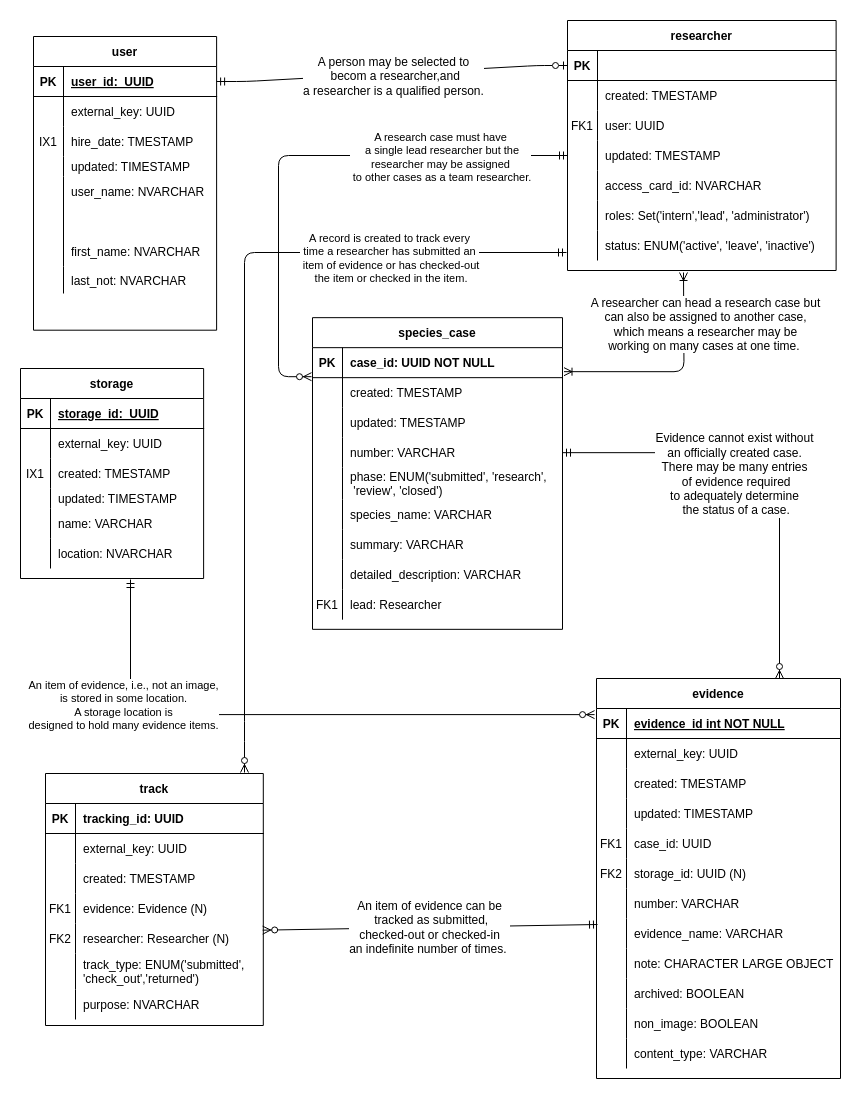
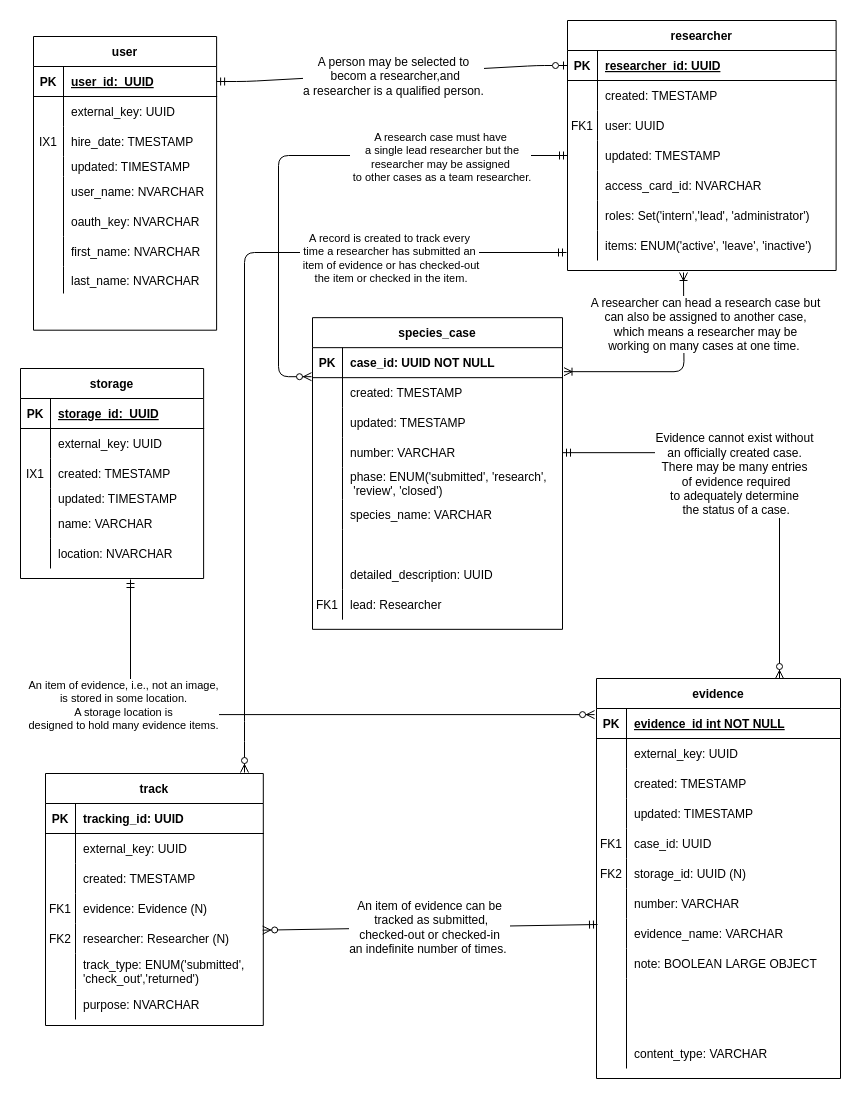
none -> (717, 66)
none -> (140, 222)
(725, 246) -> (720, 246)
(127, 281) -> (130, 281)
(453, 545) -> none
(438, 575) -> (428, 575)
(723, 964) -> (717, 964)
(734, 994) -> none
(734, 1024) -> none
